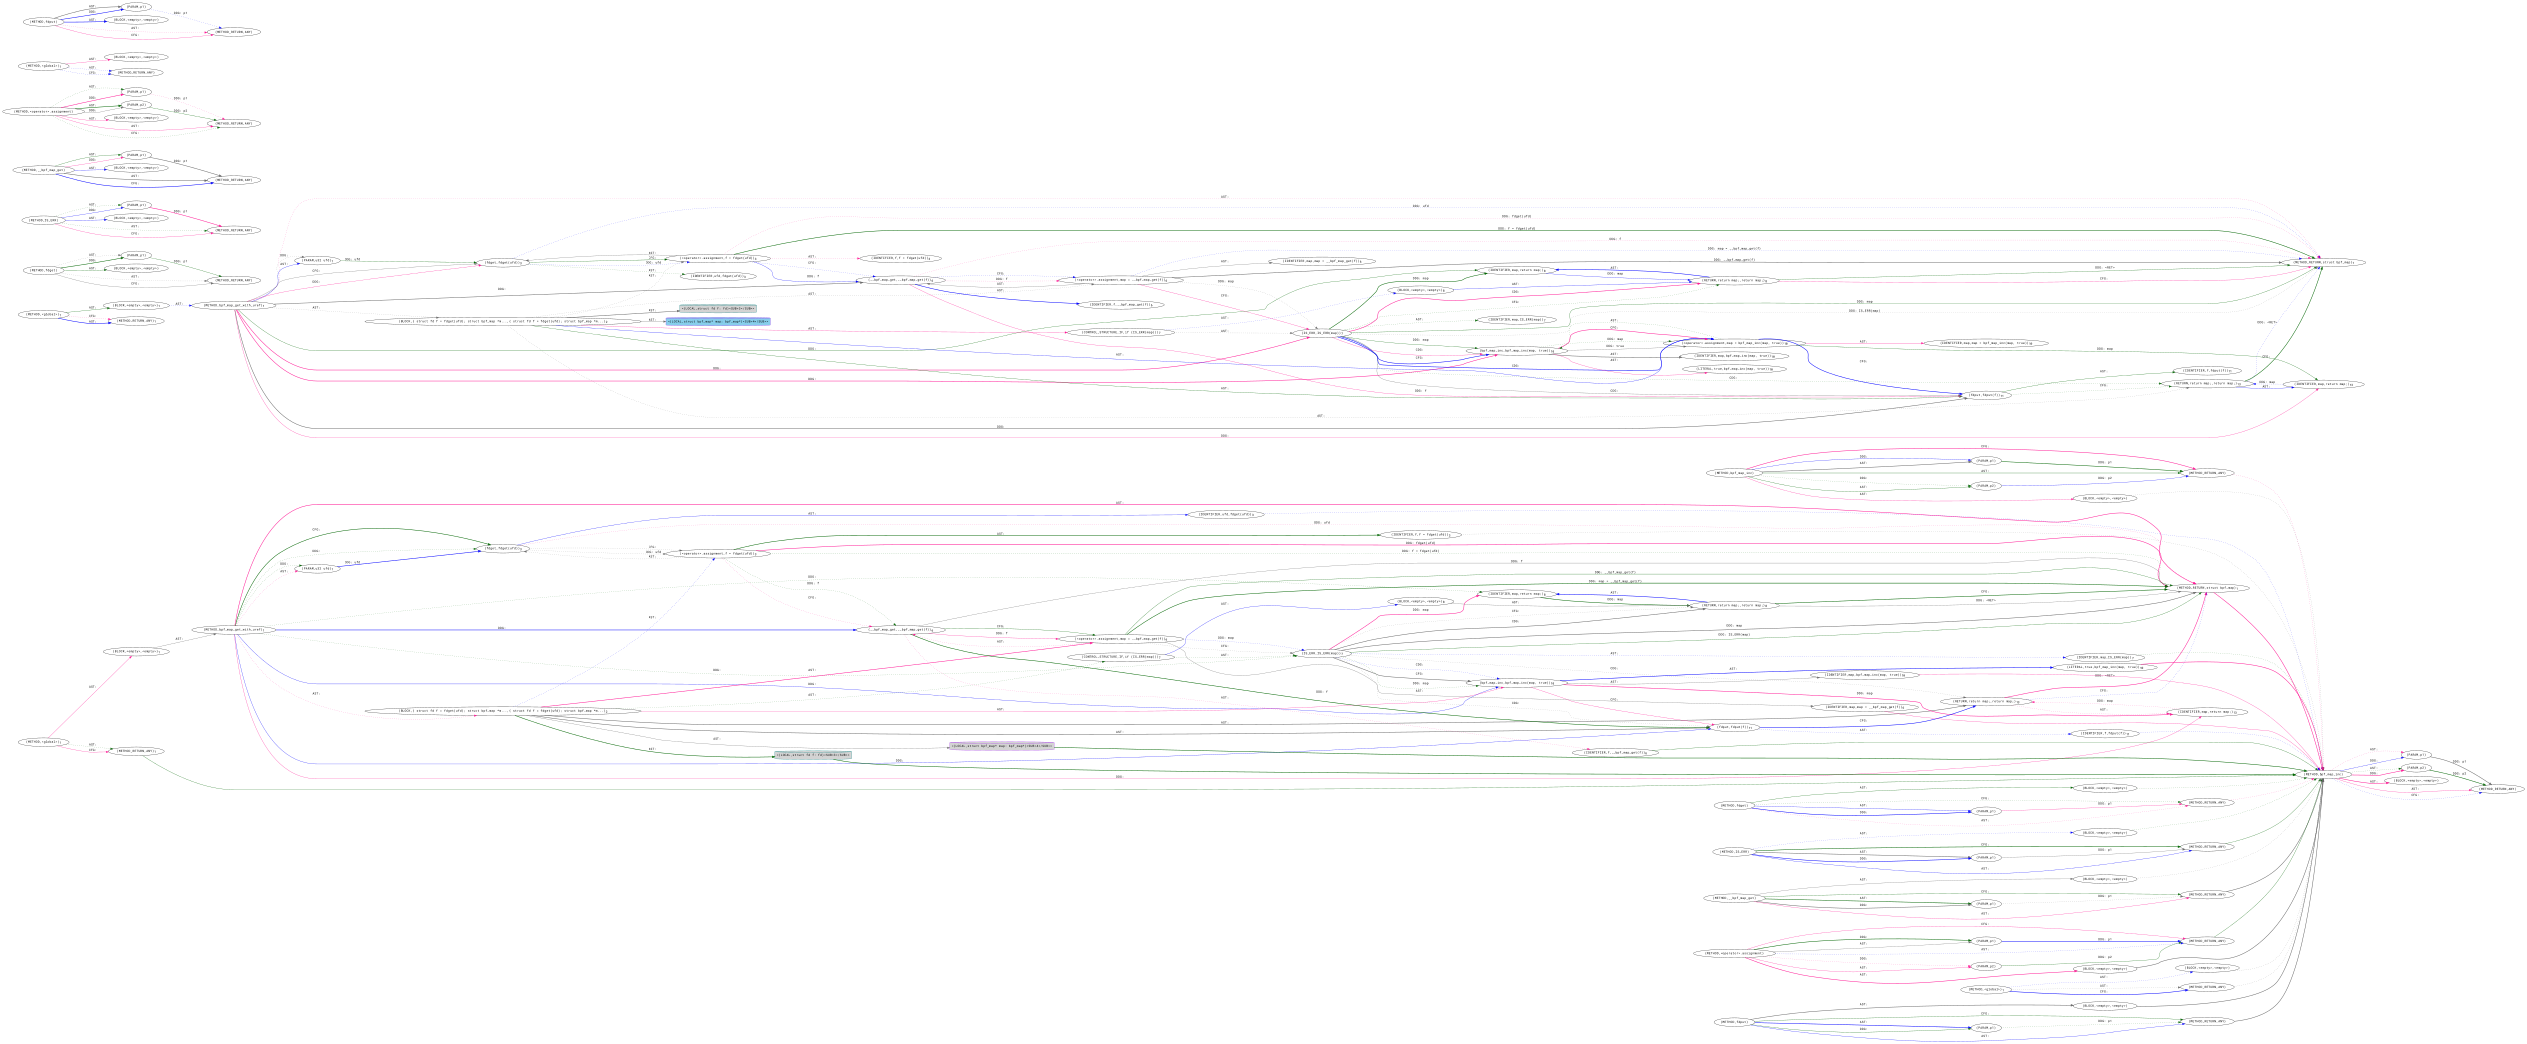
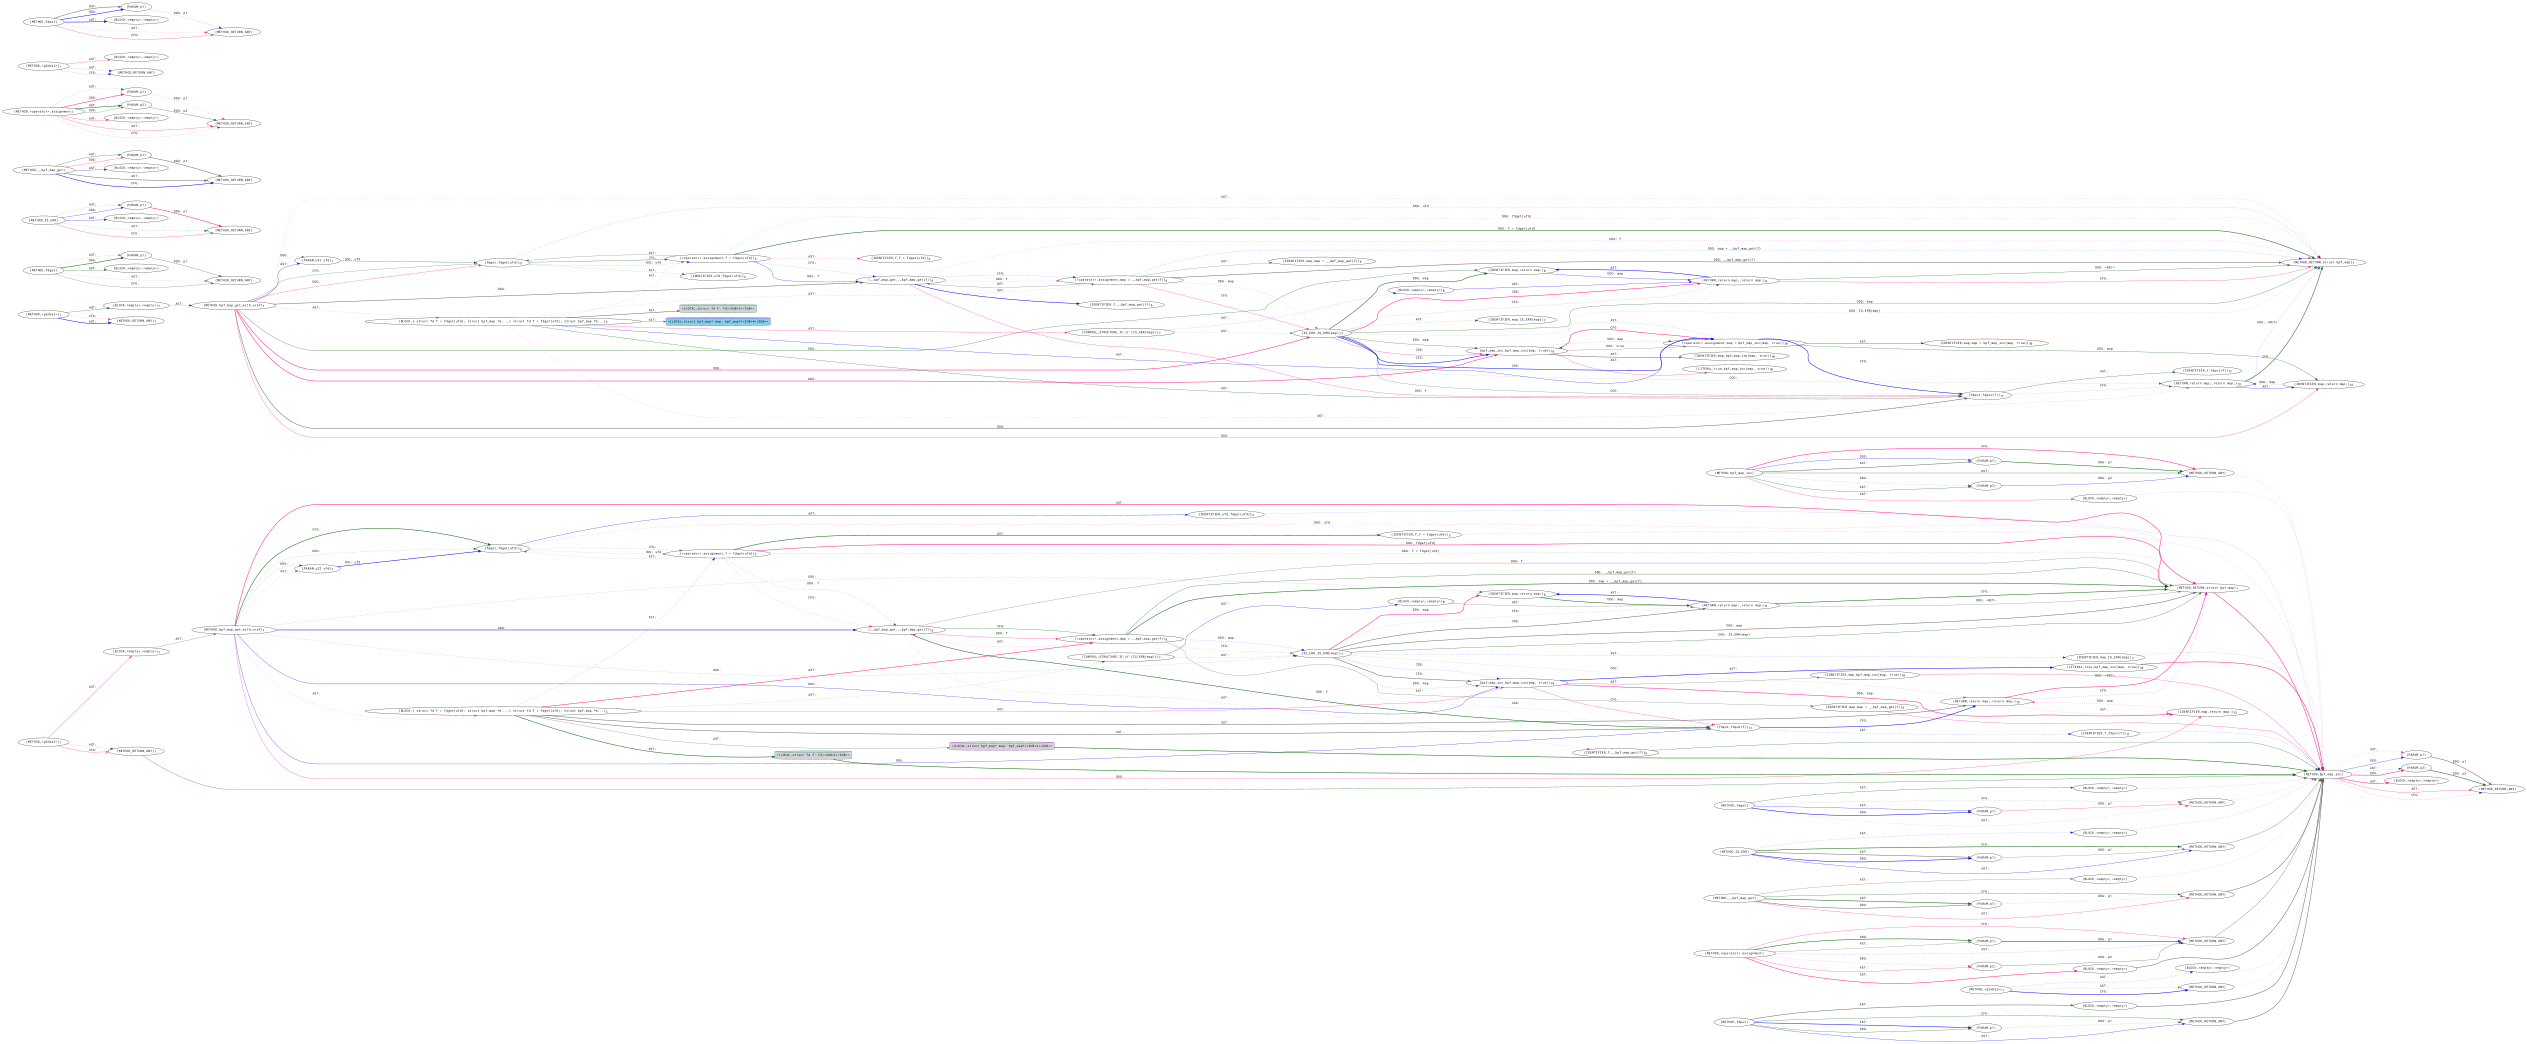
(1864, 343) -> (1864, 343)
